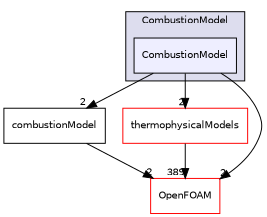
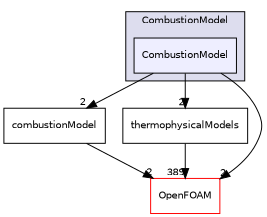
(185, 126) -> (185, 126)
